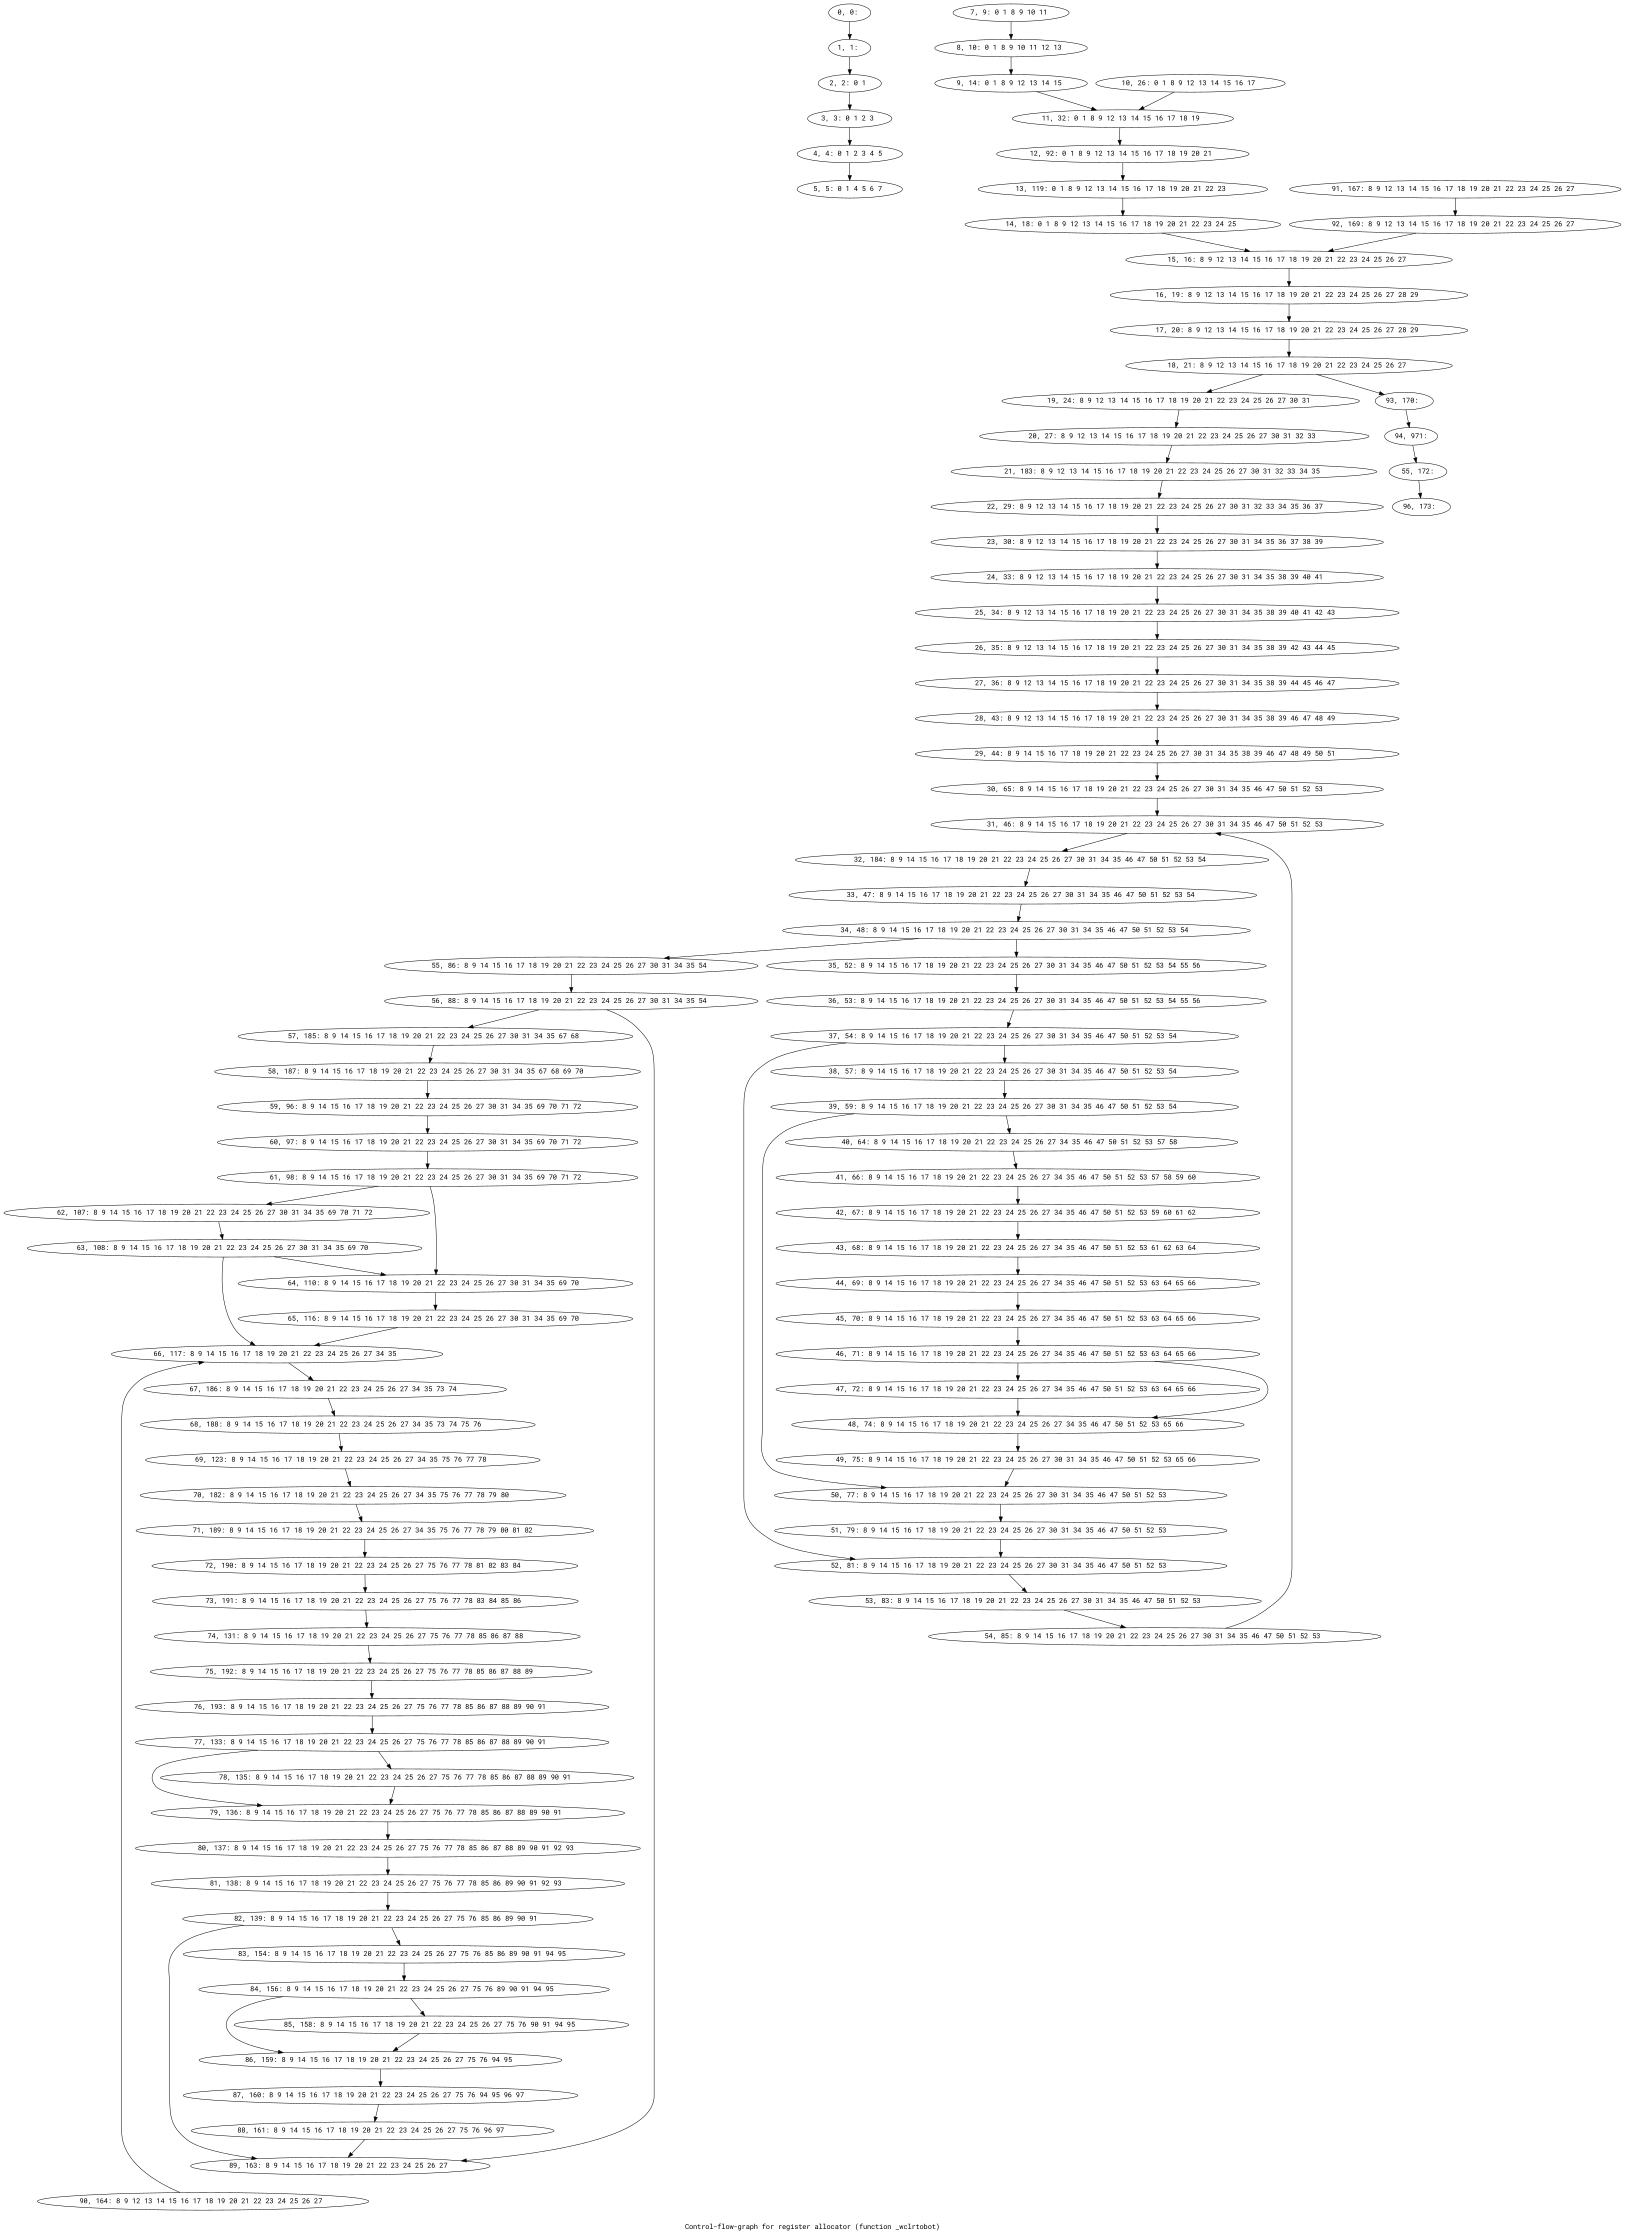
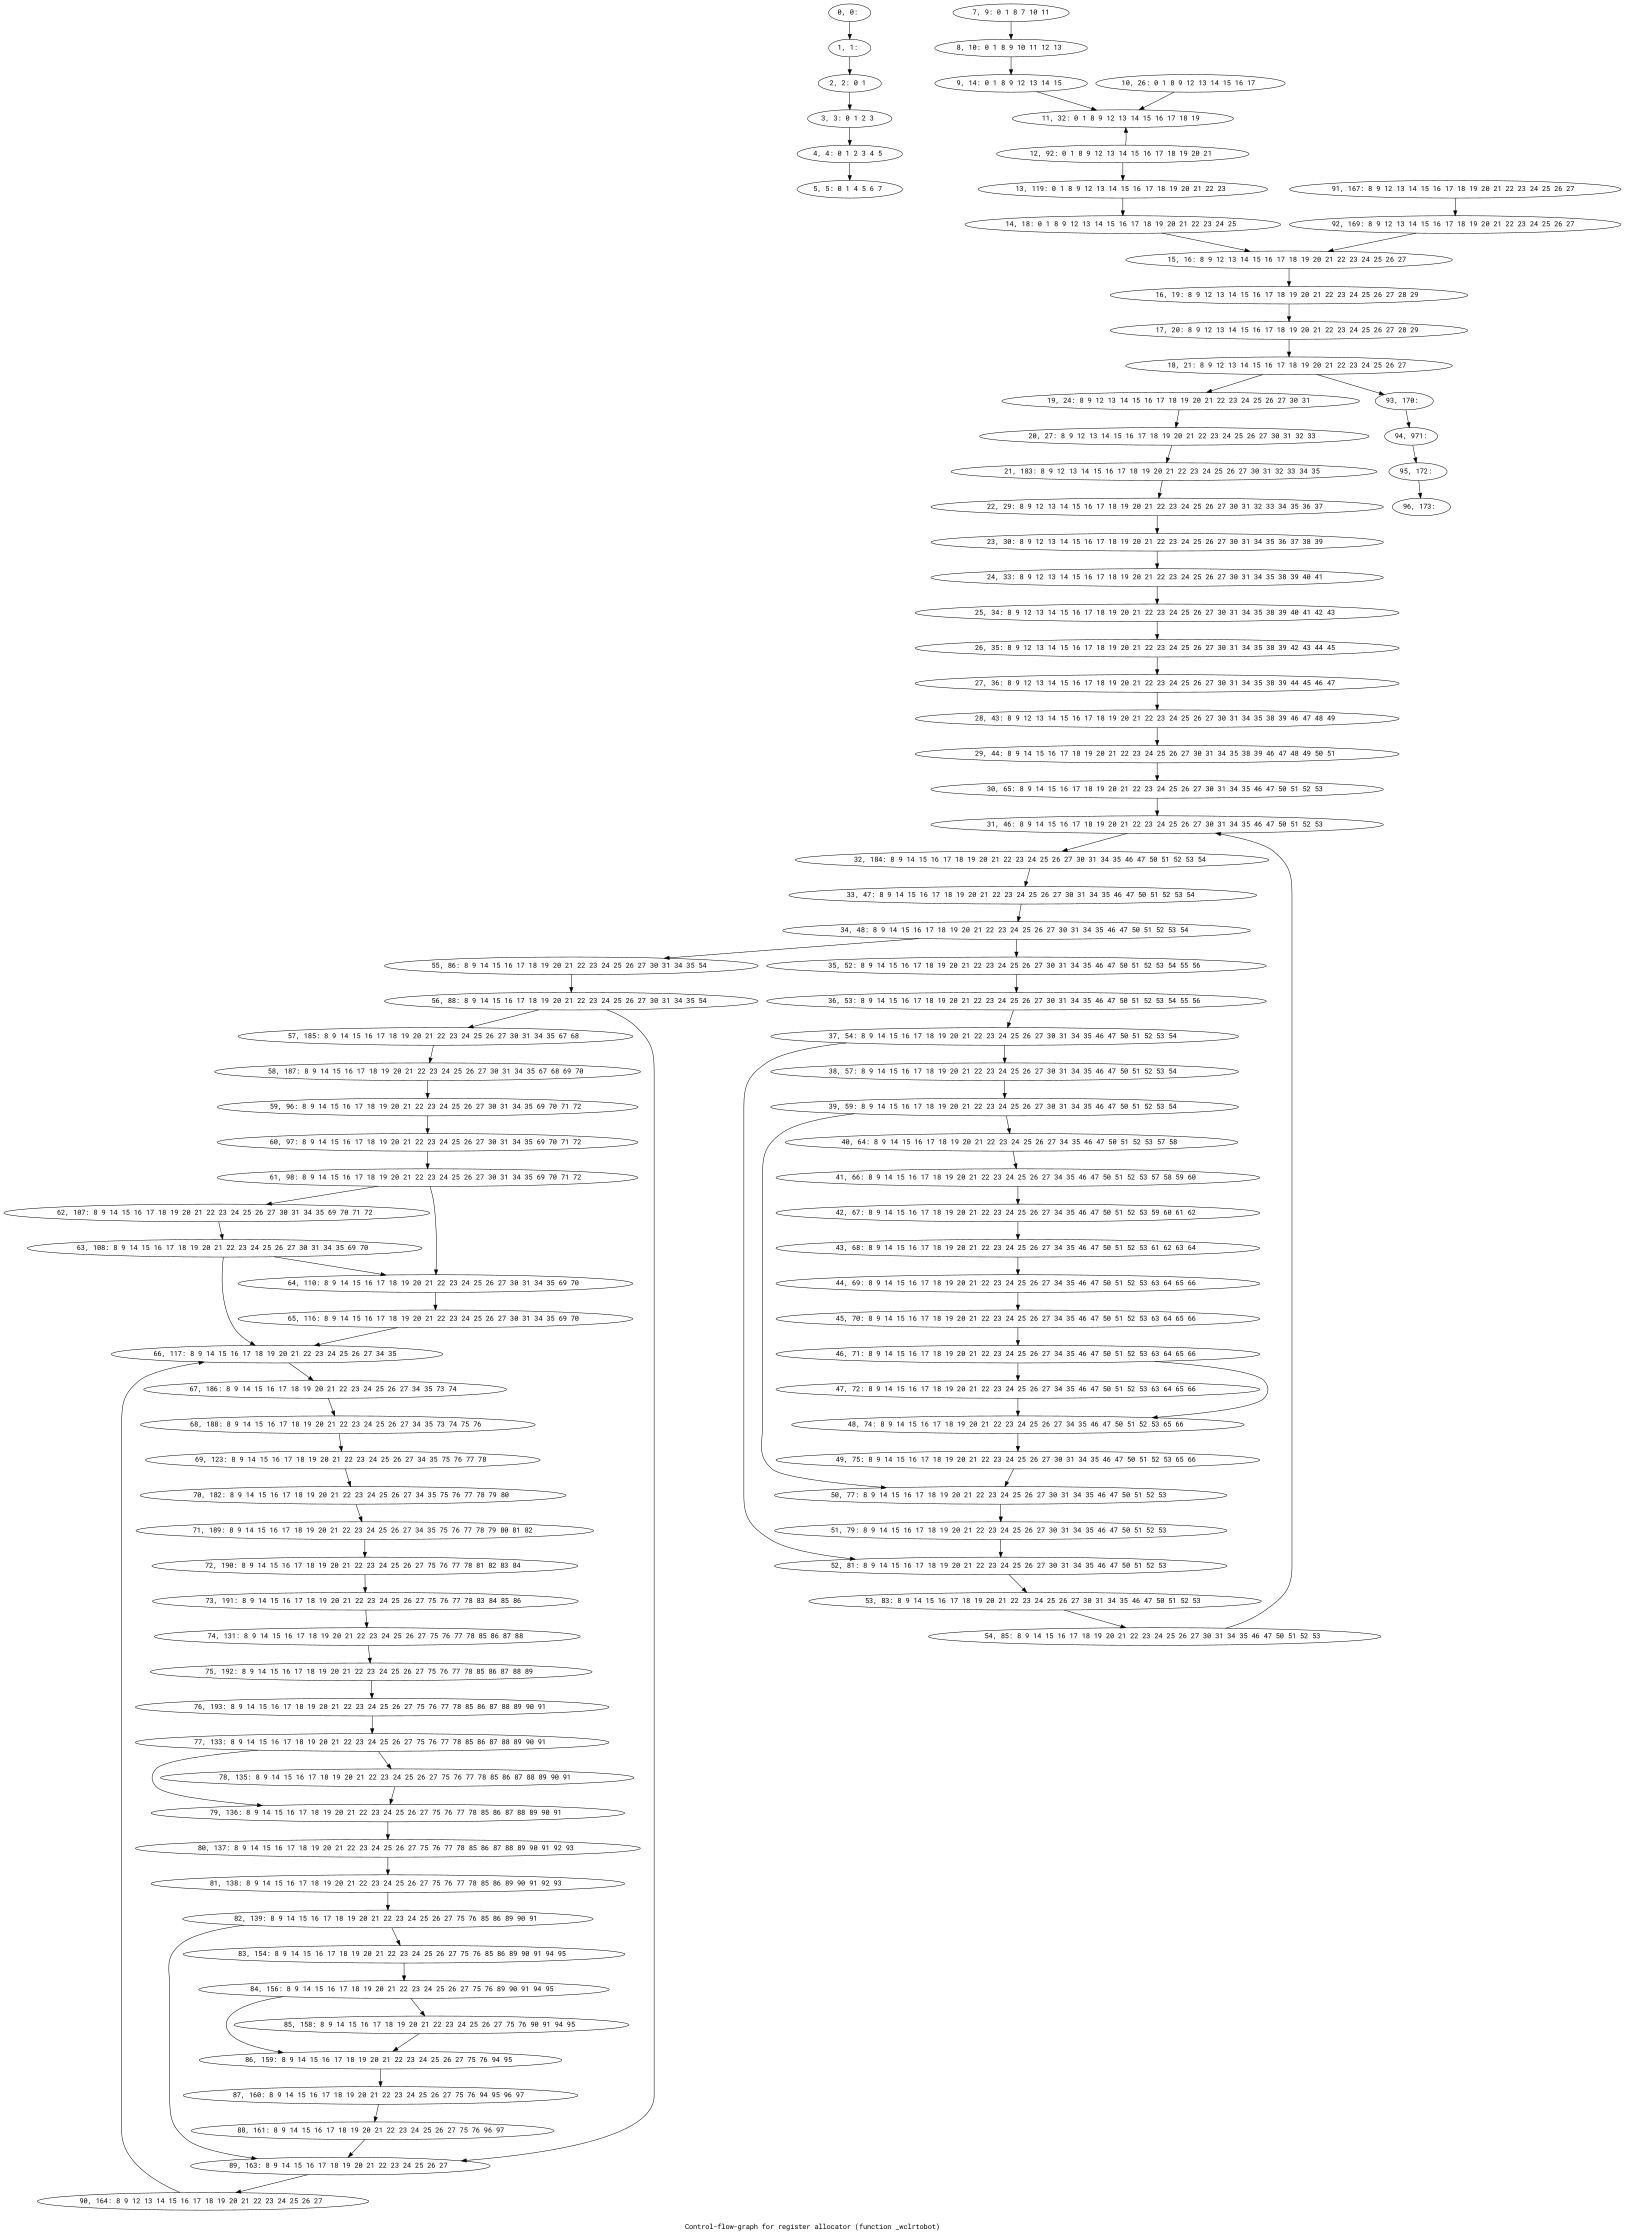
(1011, 13) -> (1011, 13)
(1120, 134) -> (1126, 139)
(1418, 472) -> (1418, 472)
none -> (274, 2183)
